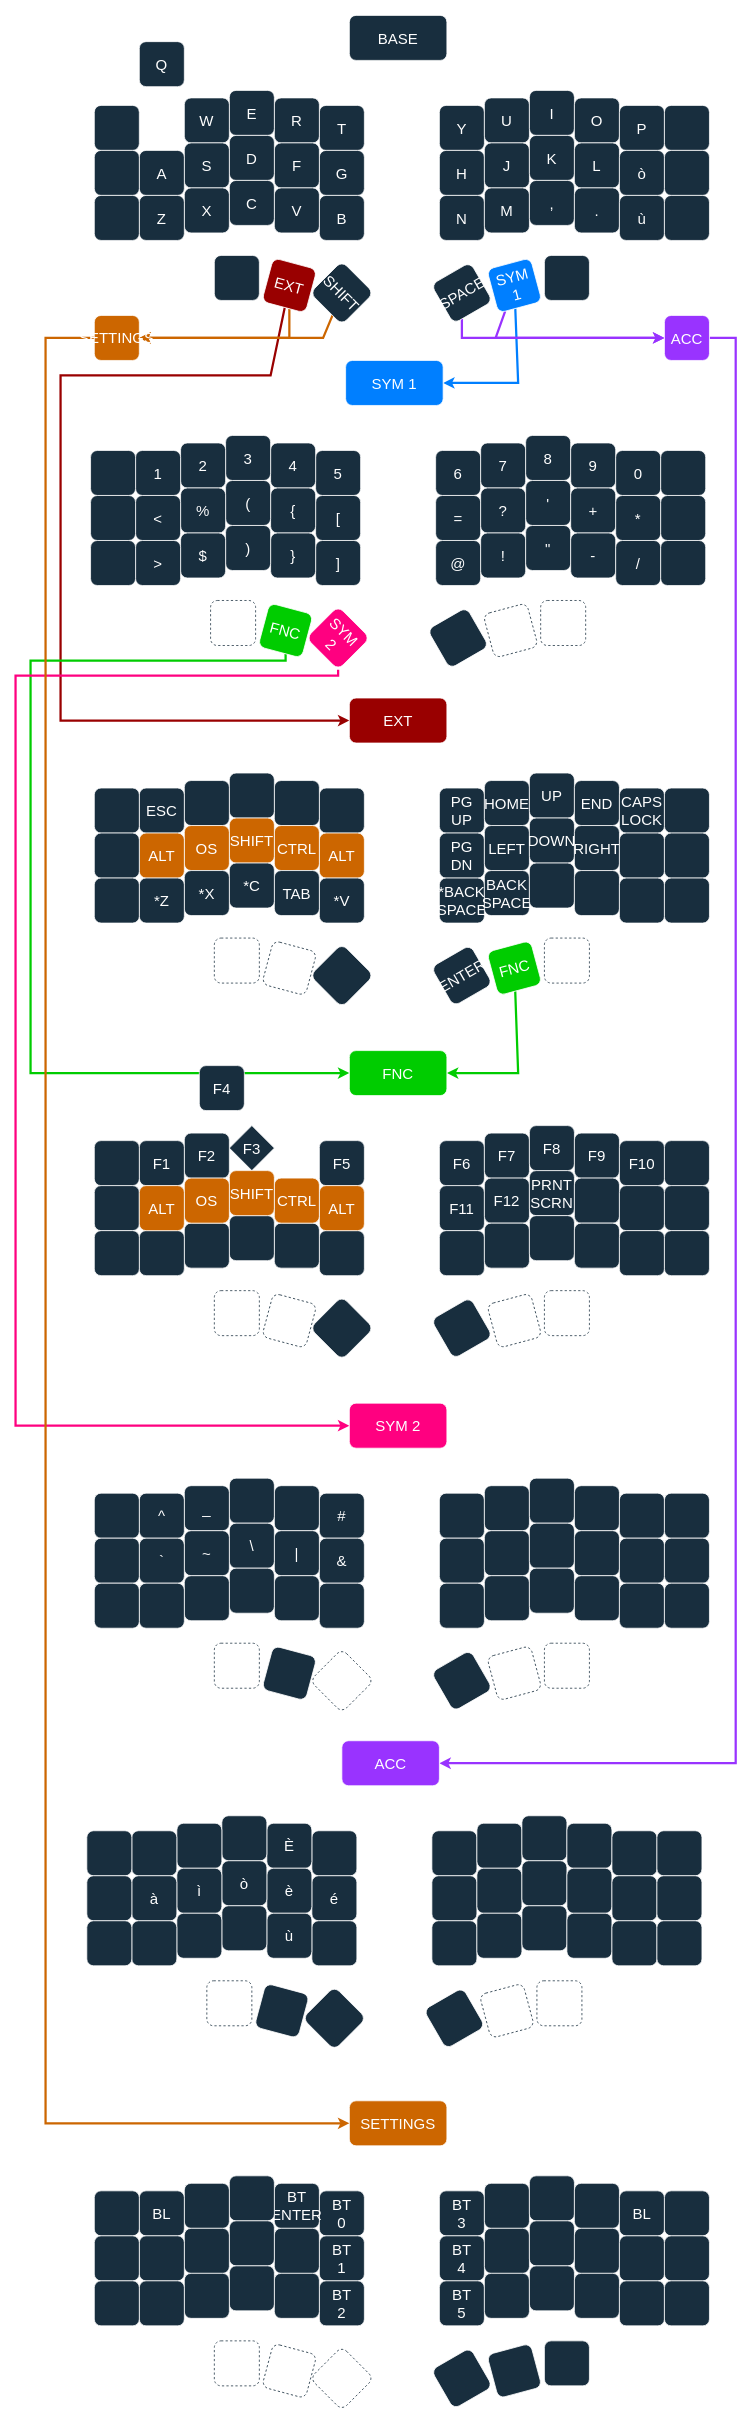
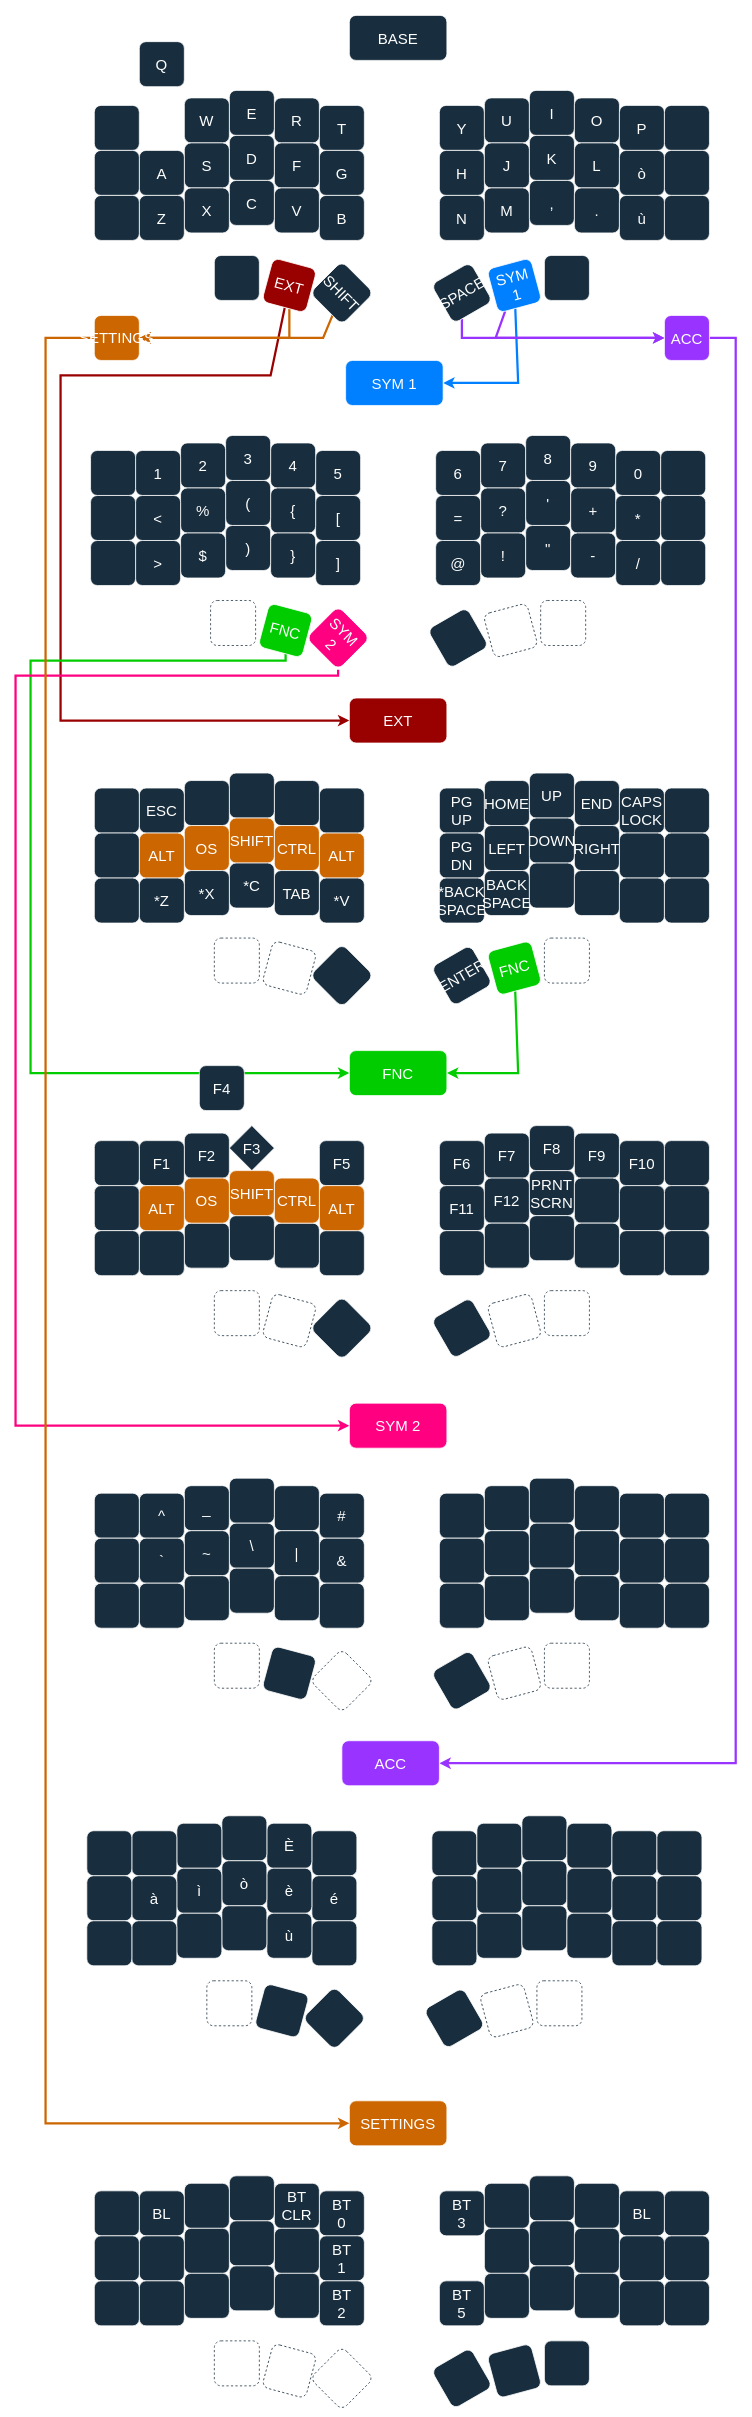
(297, 2205) -> (297, 2205)
(462, 2258) -> none
